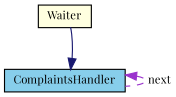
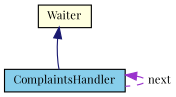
(72, 43) -> (57, 54)
